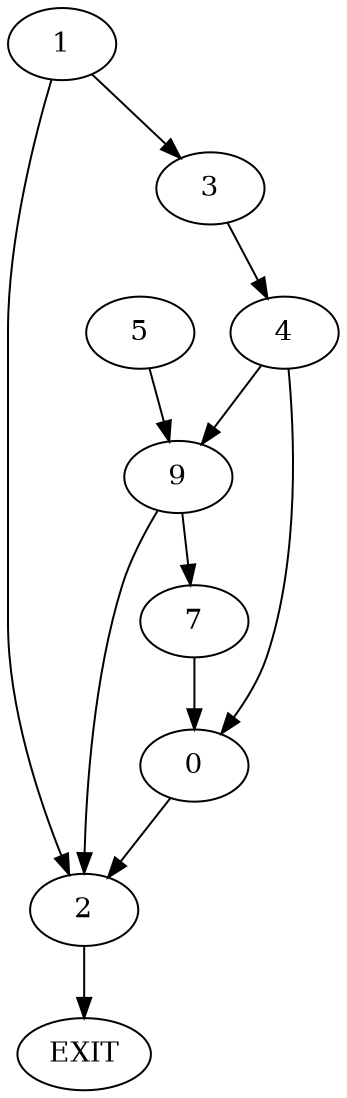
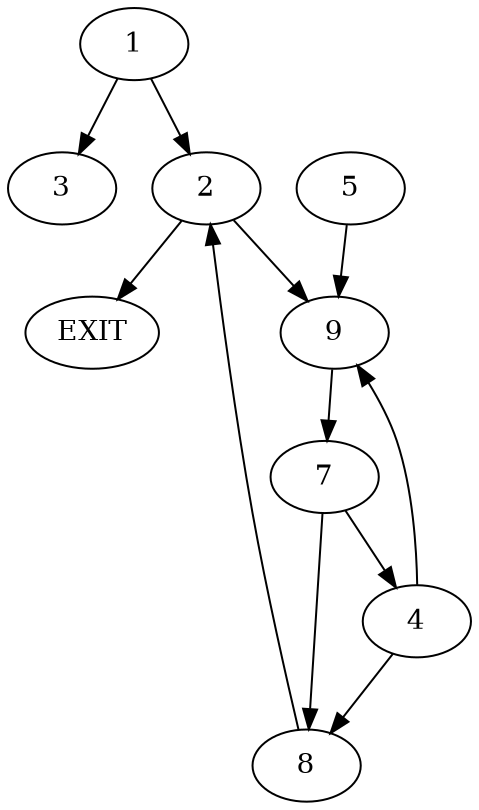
(243, 252) -> (365, 541)
(101, 677) -> (264, 253)
(194, 766) -> (307, 766)
